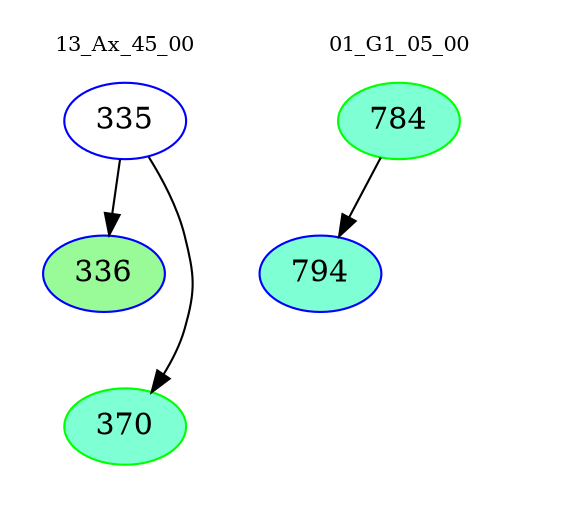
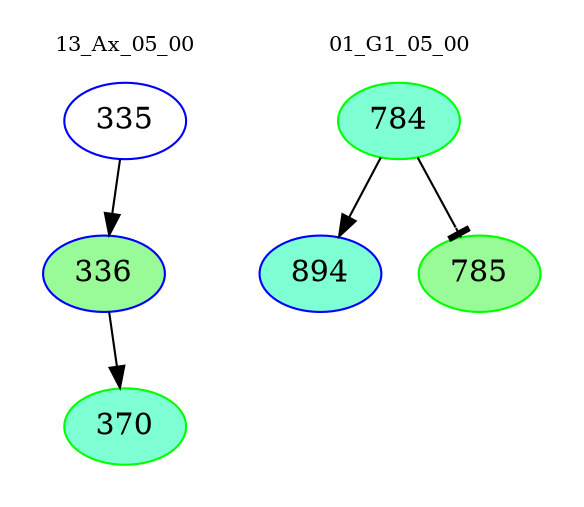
(125, 46) -> (125, 46)
(191, 264) -> (113, 339)
(320, 274) -> (320, 274)
none -> (480, 274)
